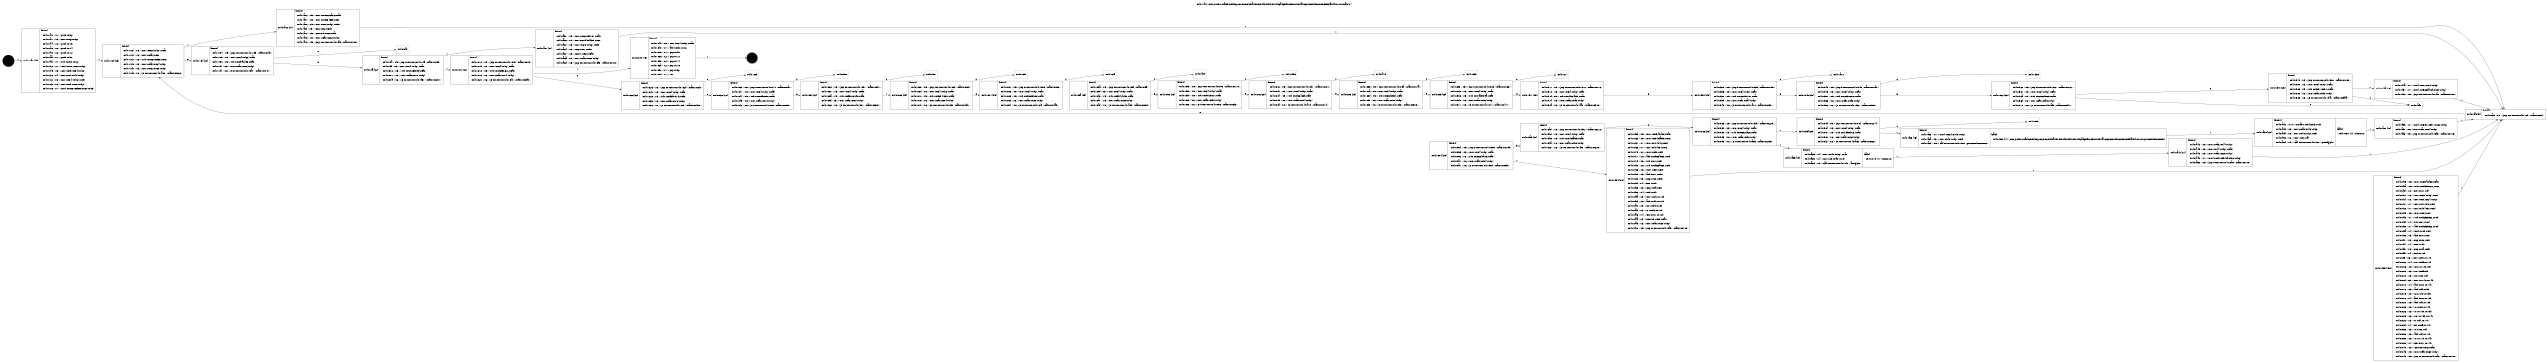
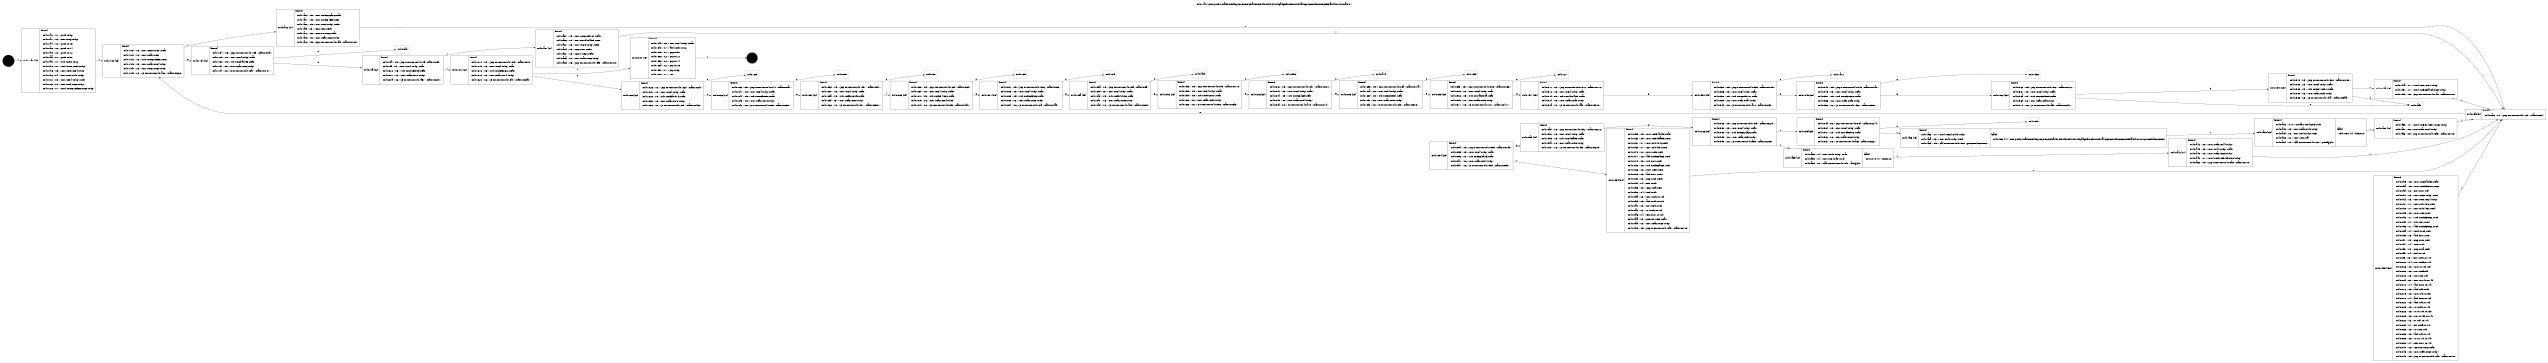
none -> (1065, 95)
